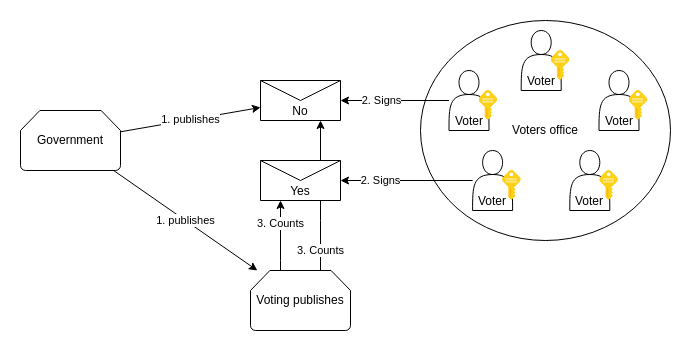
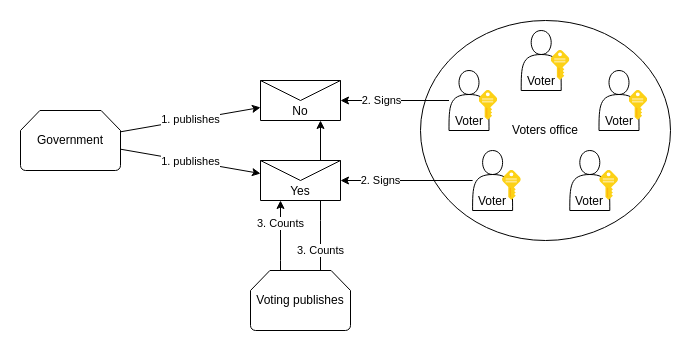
(183, 219) -> (187, 161)
